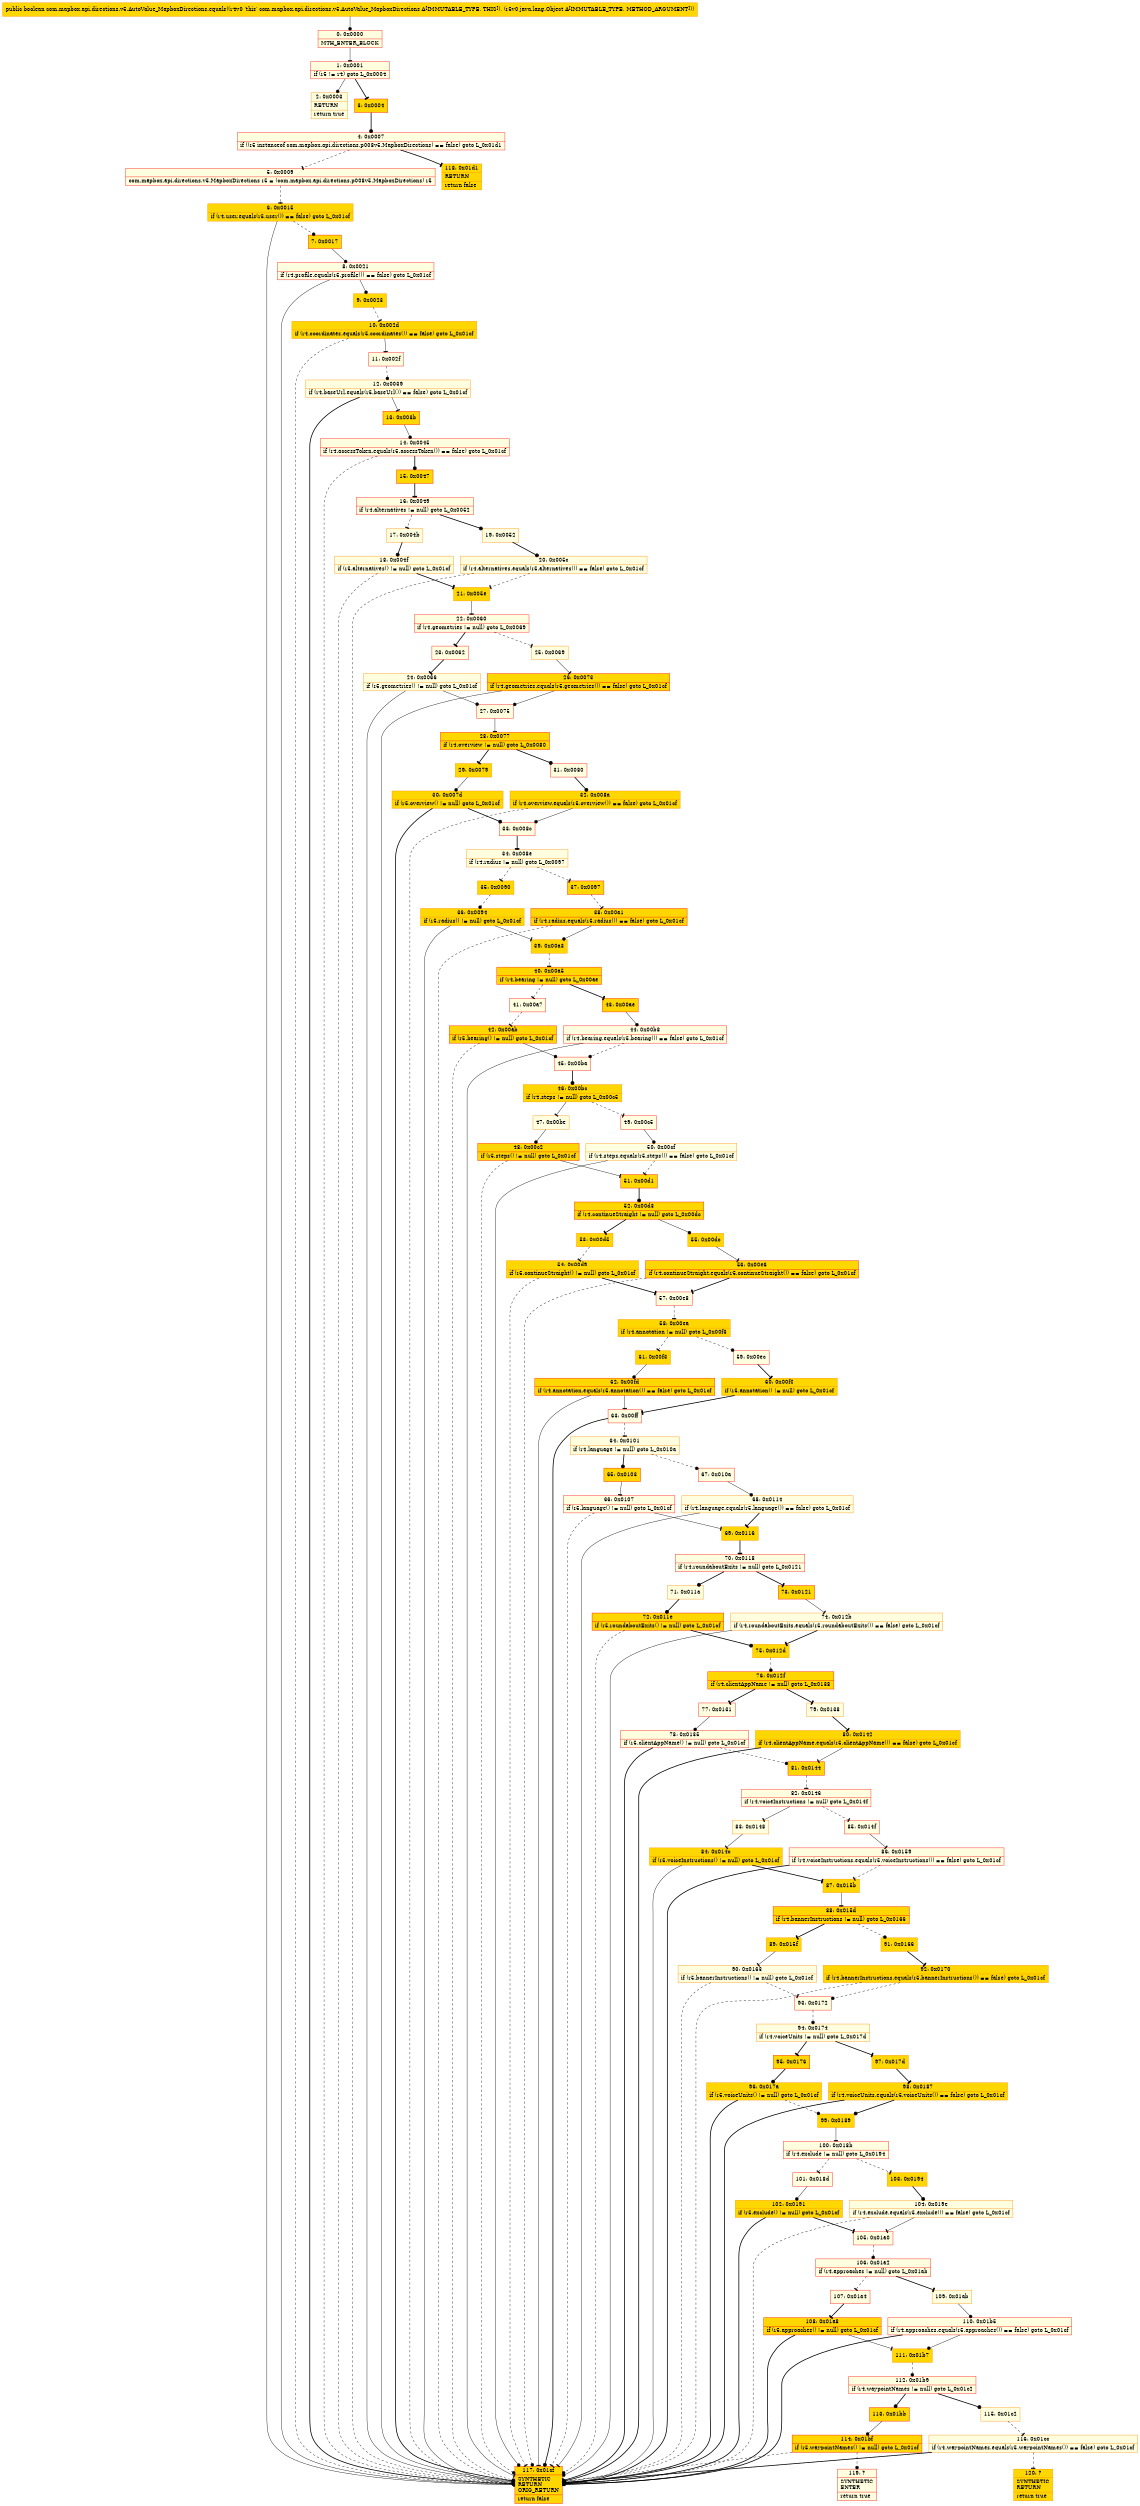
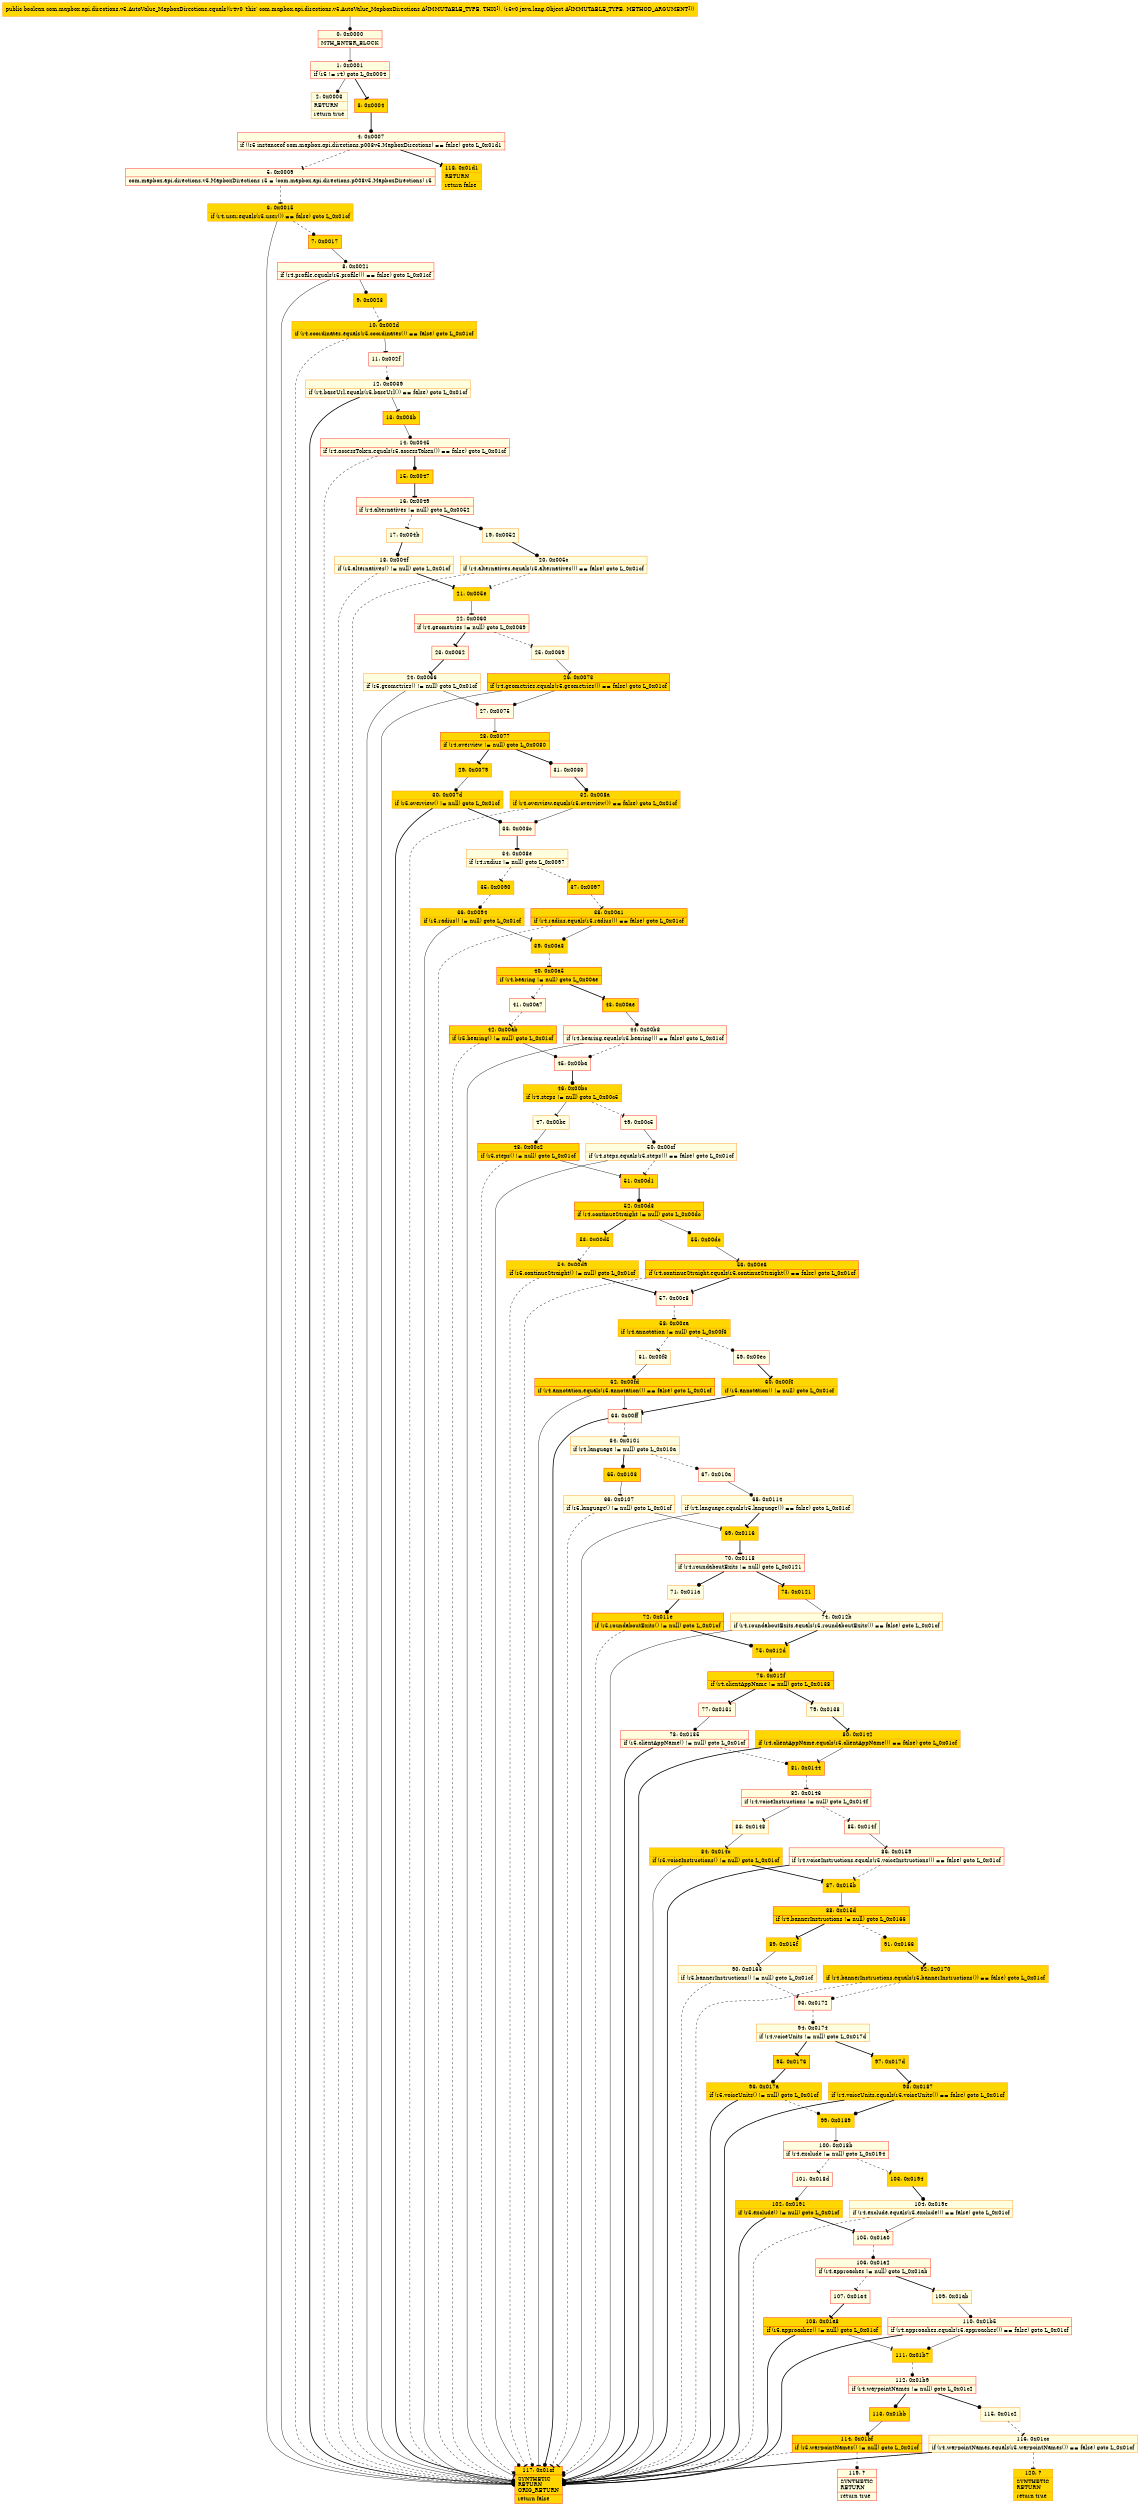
(653, 1357) -> (653, 1357)
(619, 1504) -> (619, 1504)
(850, 2488) -> (853, 2488)
